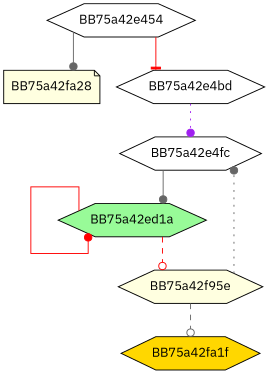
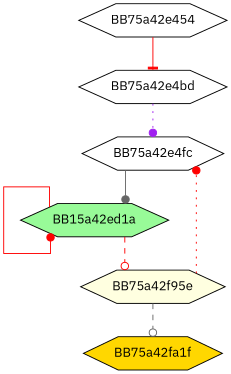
(52, 87) -> none
(132, 220) -> (95, 220)
(234, 224) -> (196, 224)
